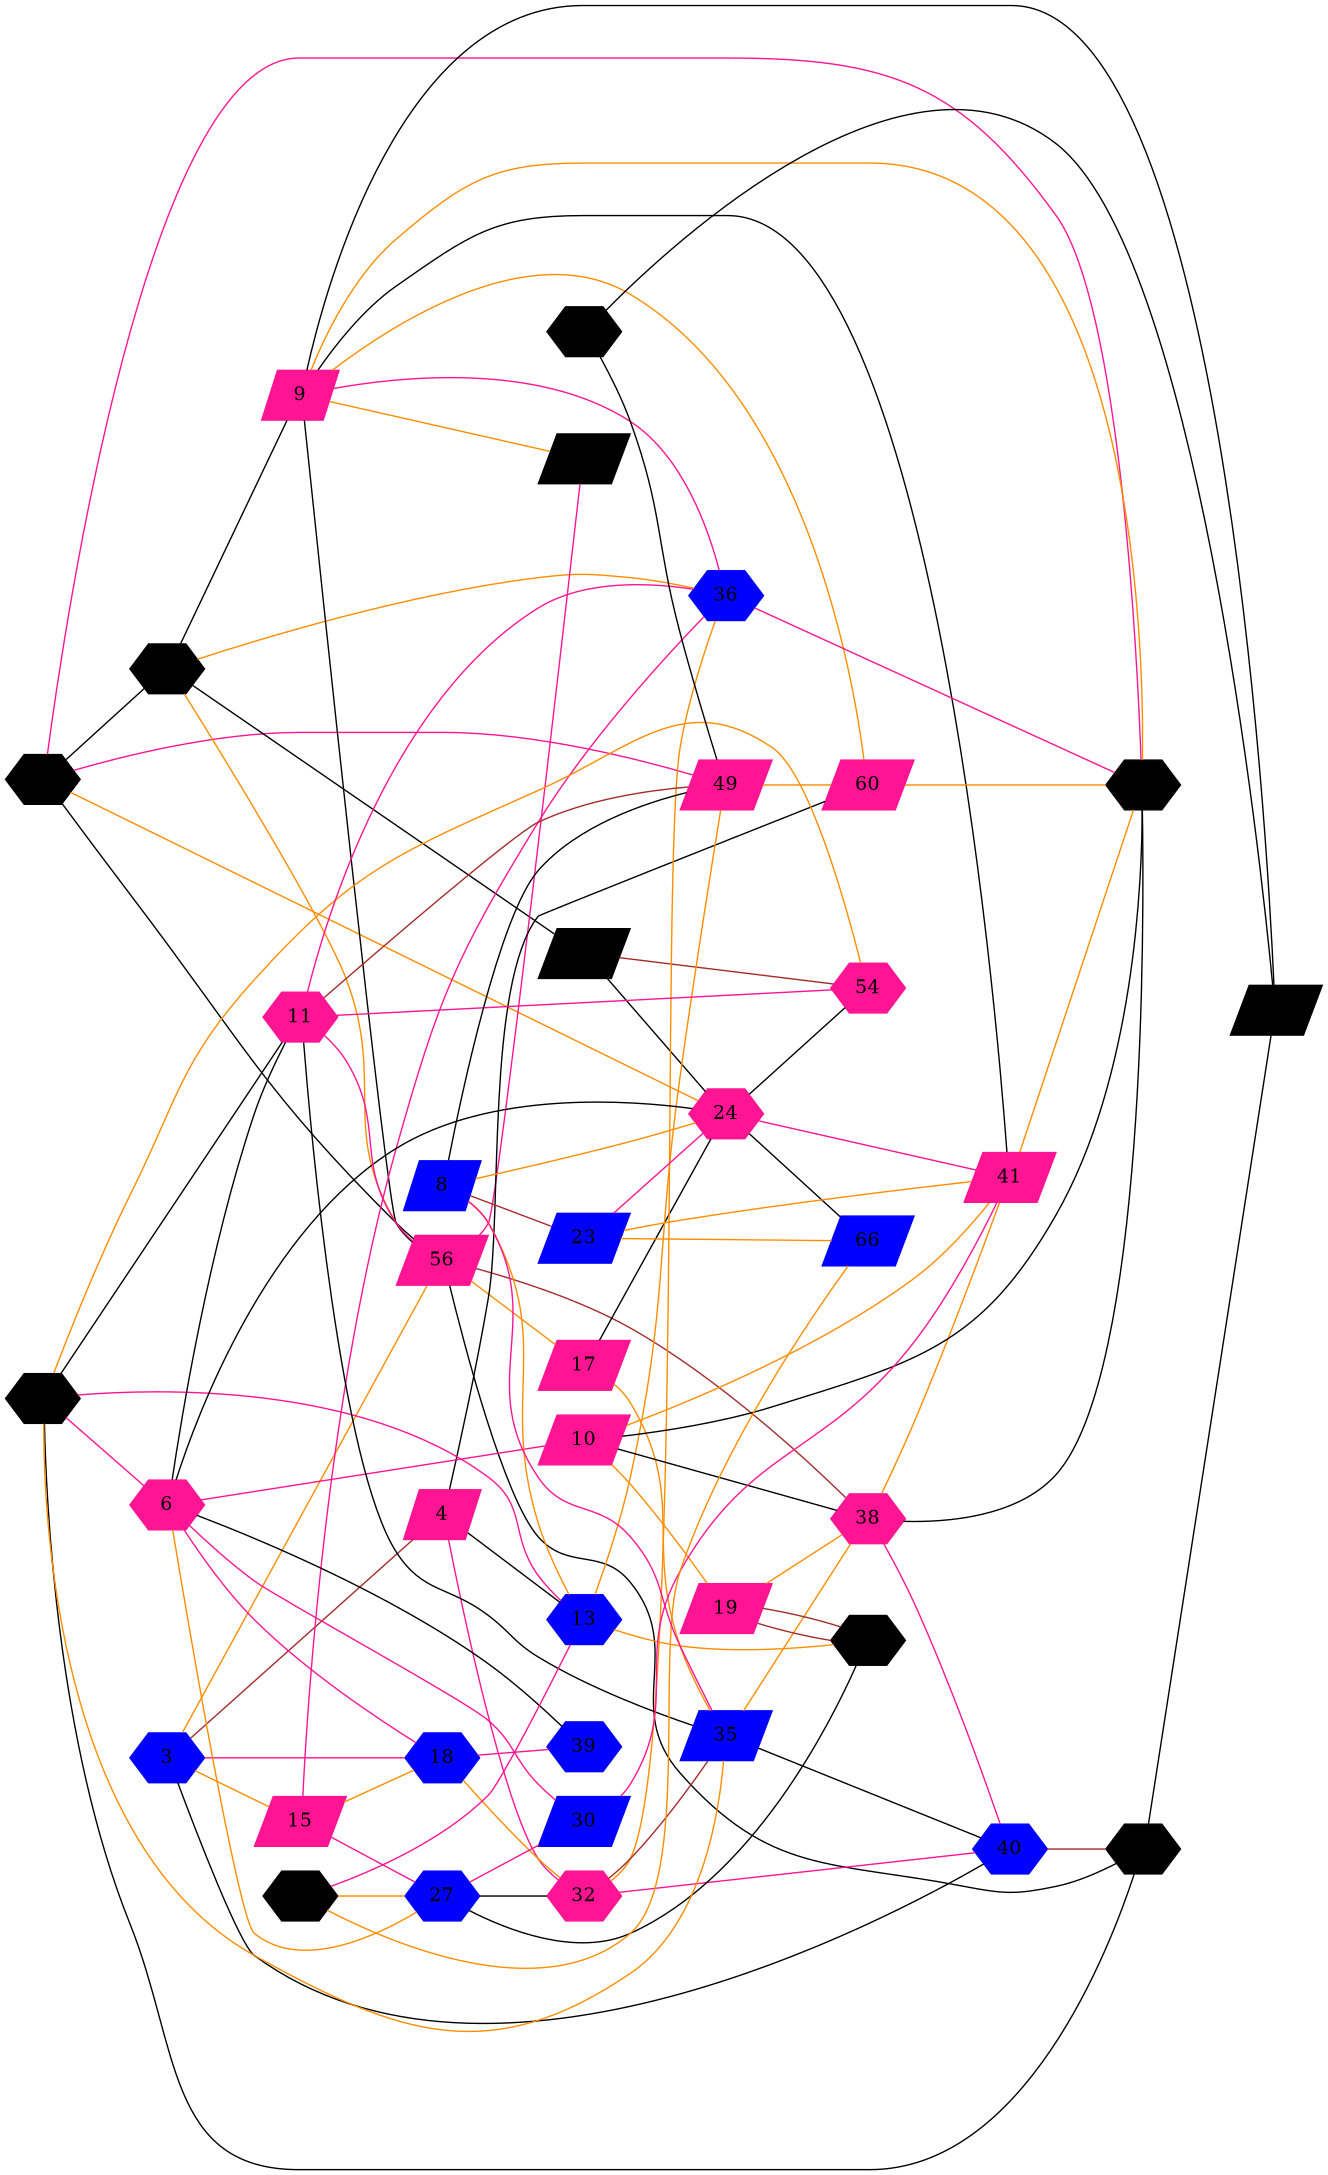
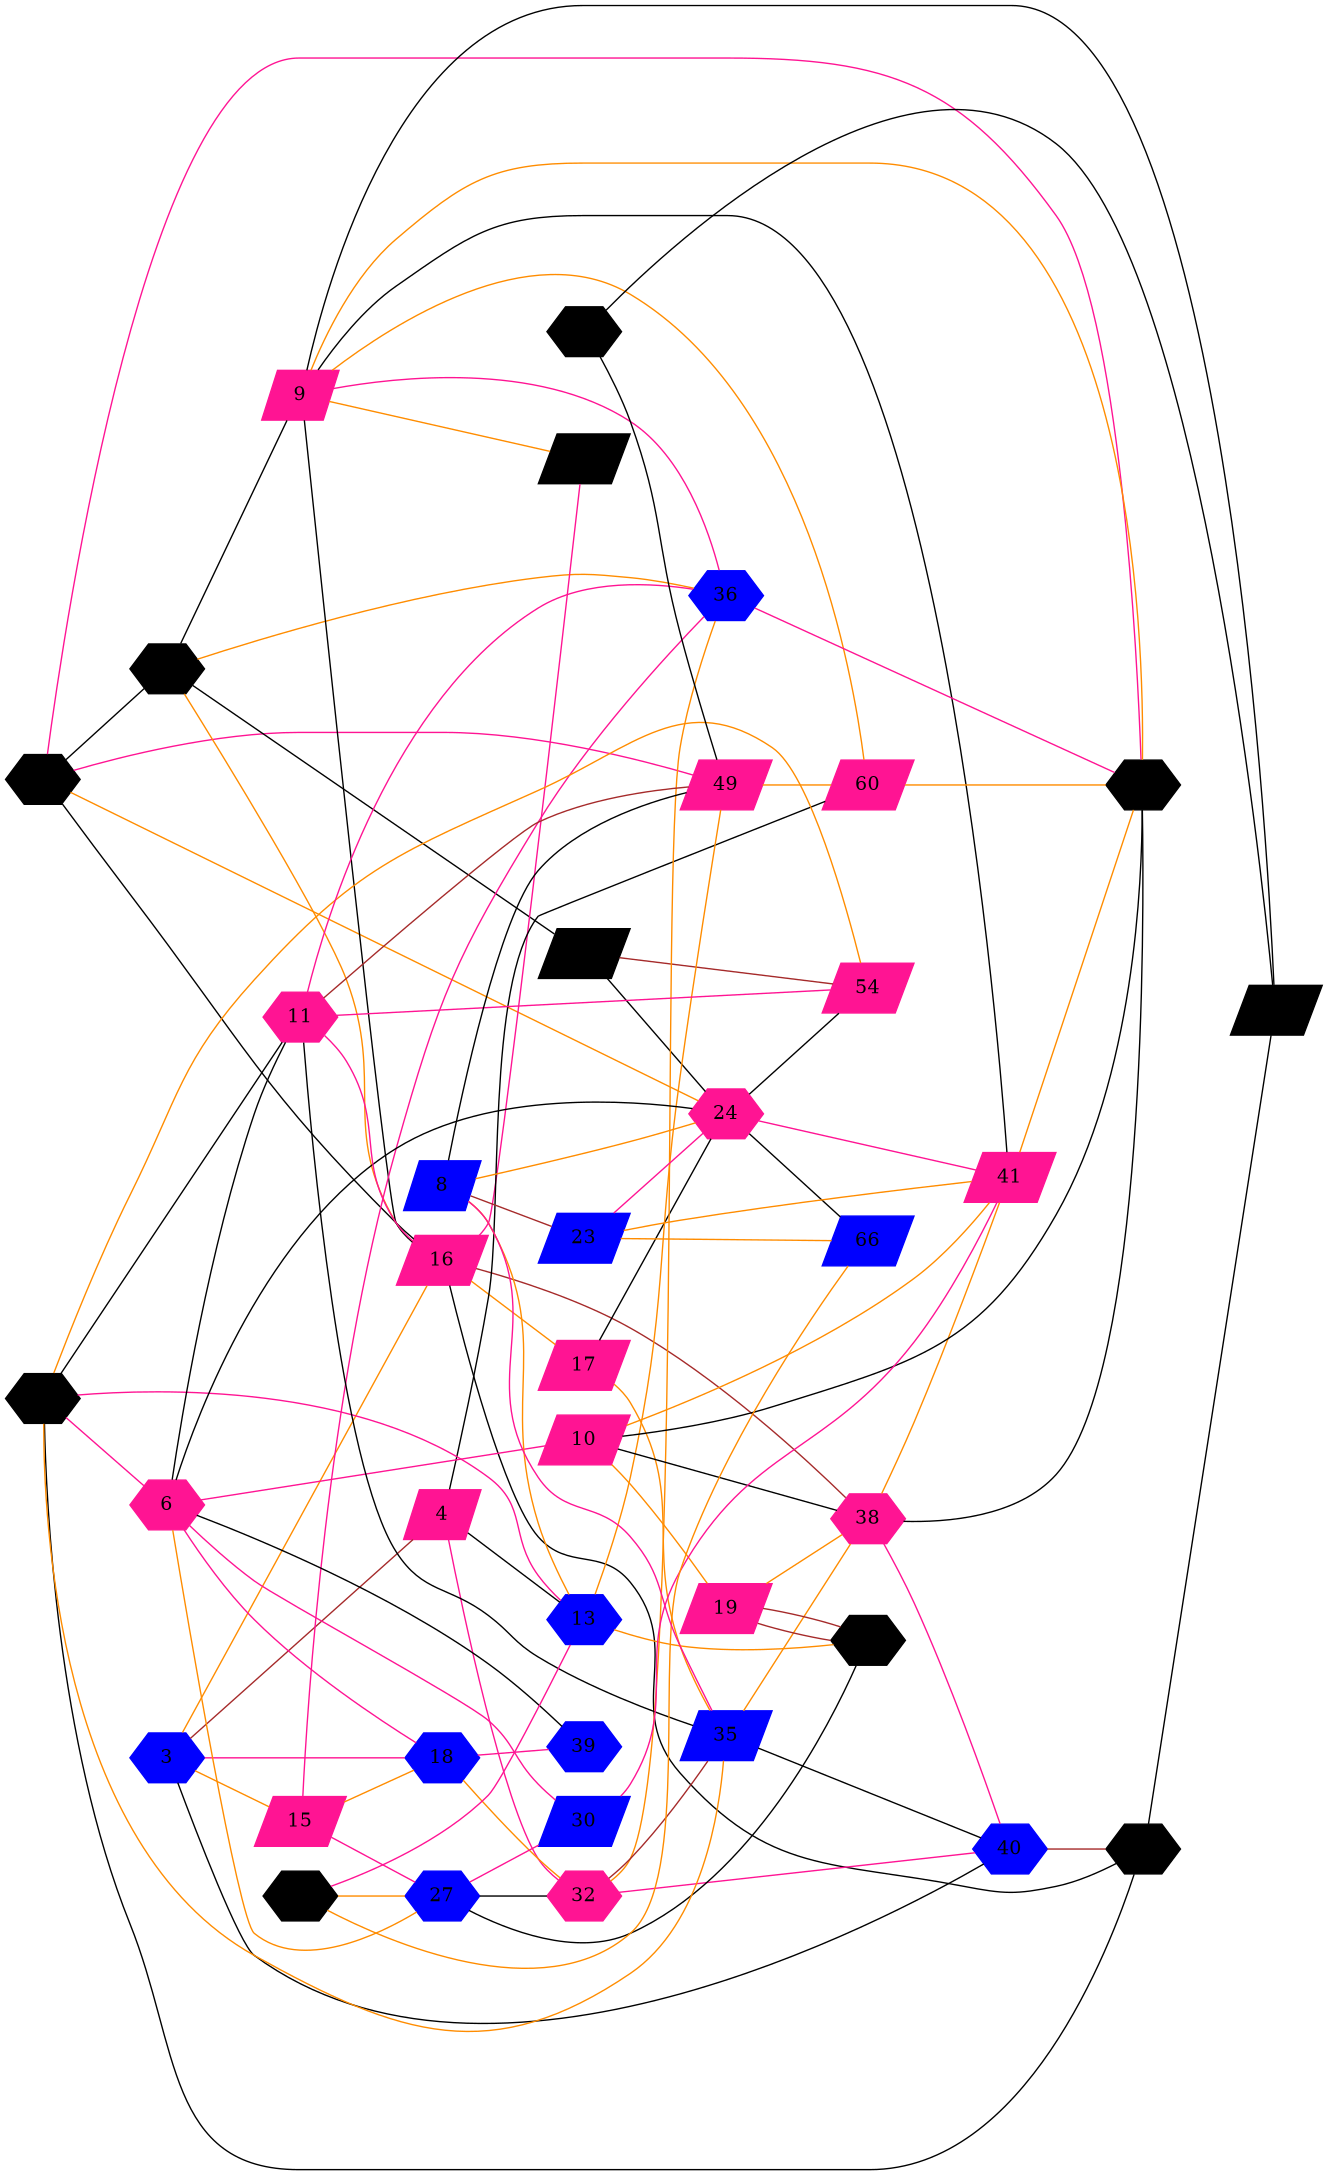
(868, 988) -> (868, 988)
(442, 1260) -> (442, 1260)
